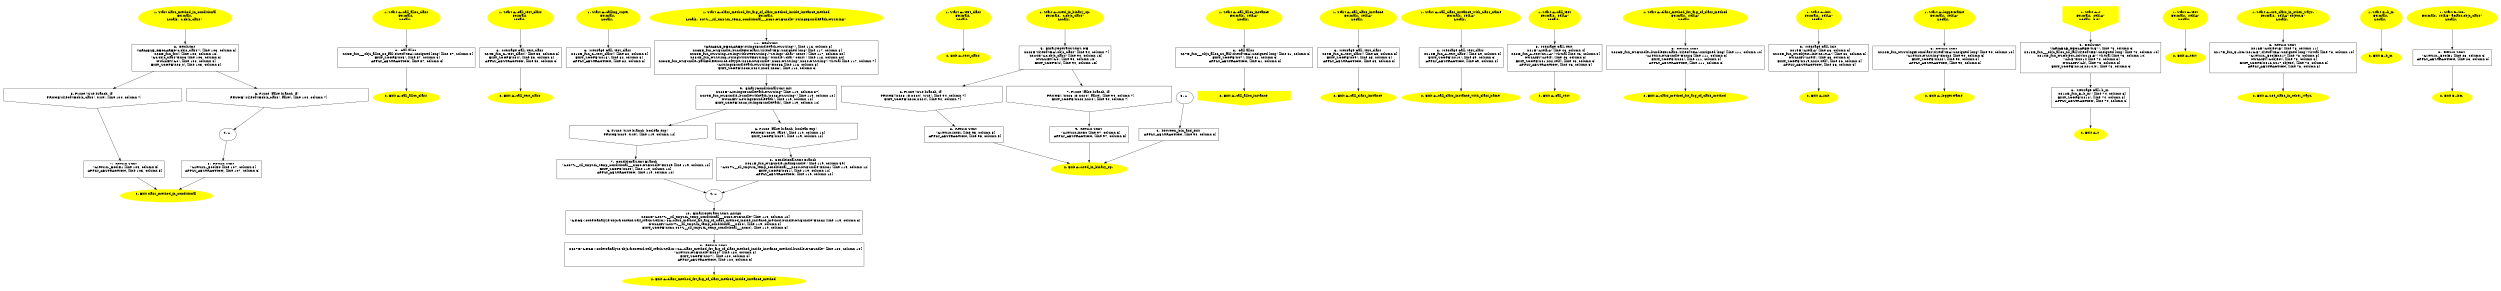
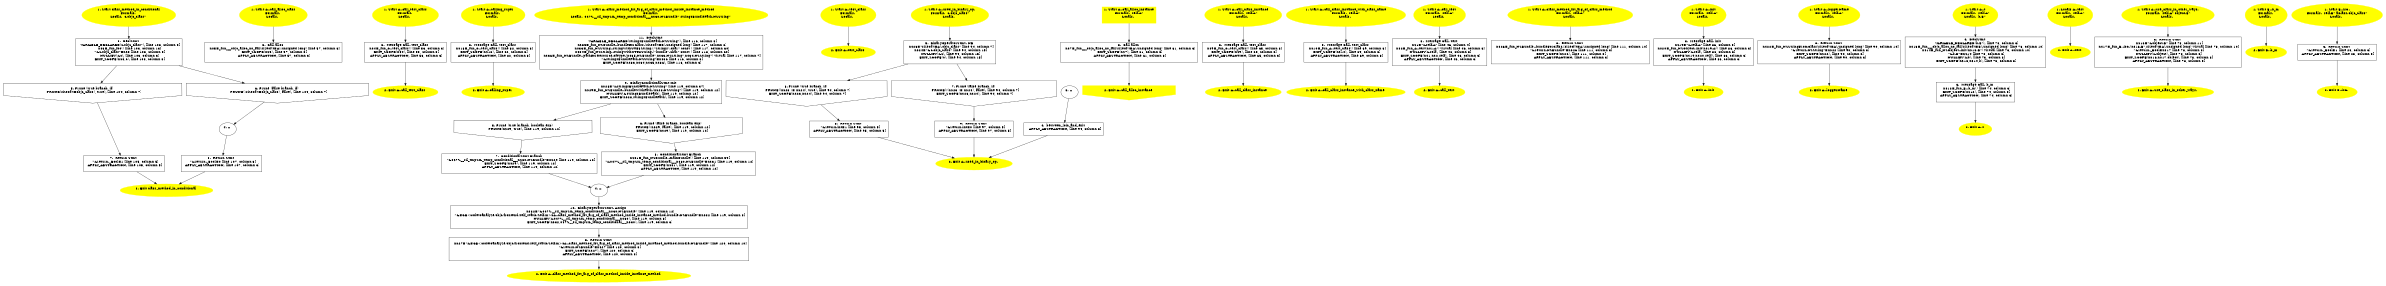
(1244, 18) -> (1129, 15)
(2091, 18) -> (1975, 15)
(2185, 18) -> (2070, 15)
none -> (493, 92)
(406, 98) -> none
(1685, 98) -> none
